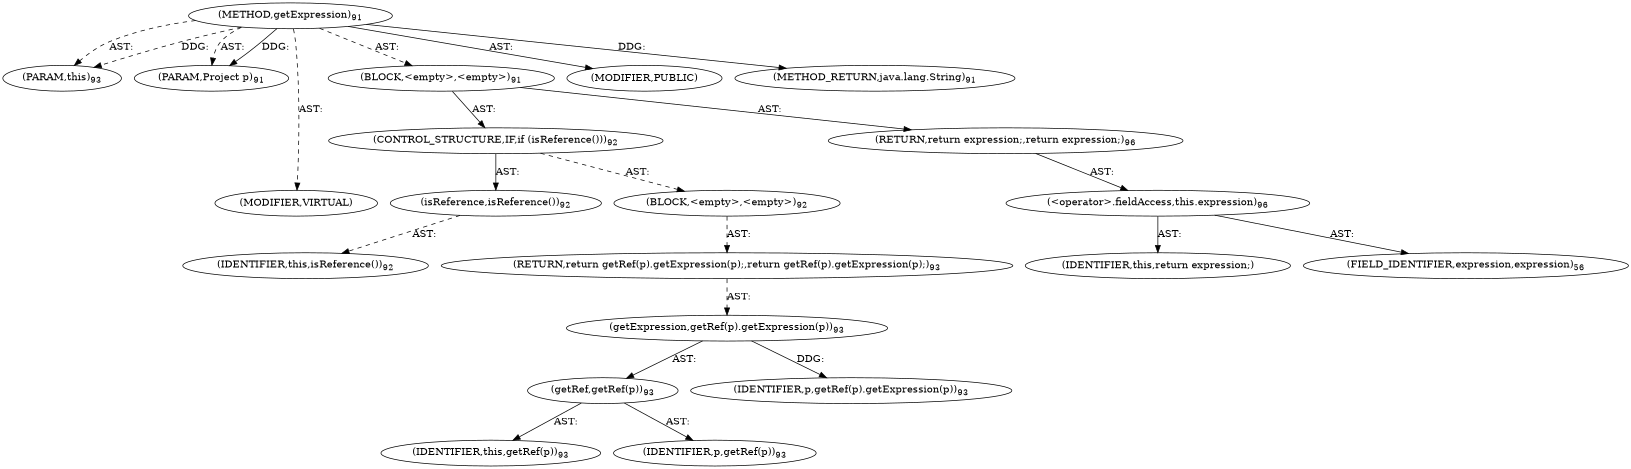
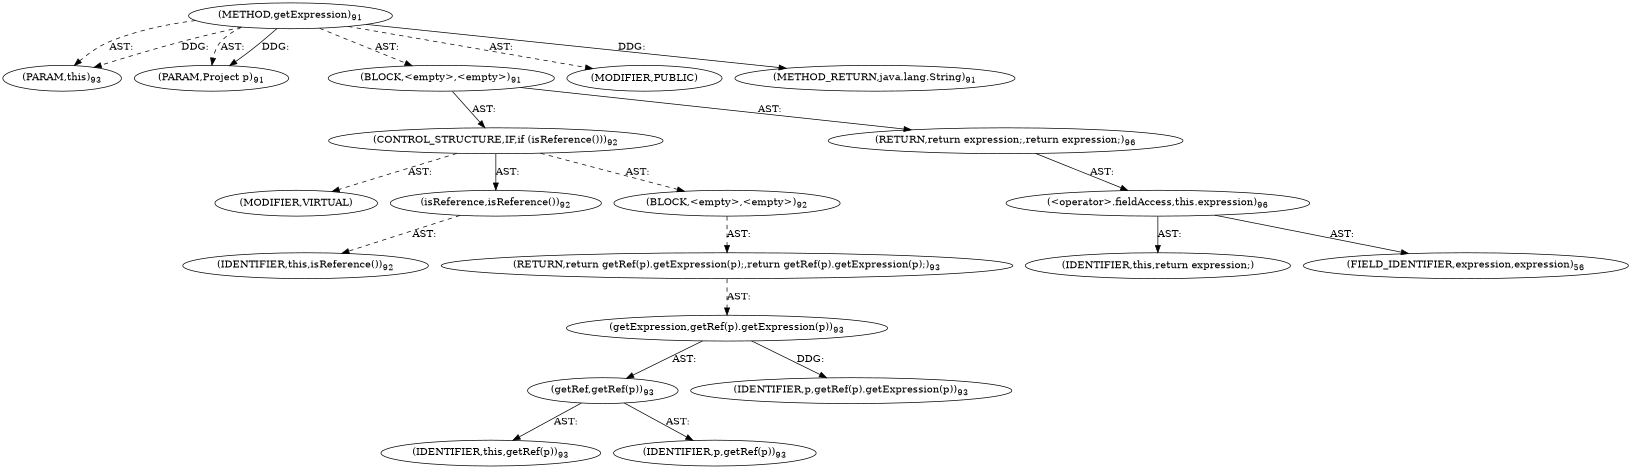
(467, 47) -> (467, 47)
(299, 106) -> (398, 171)
